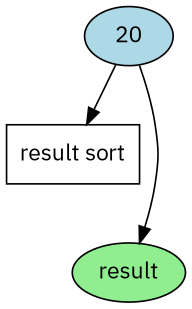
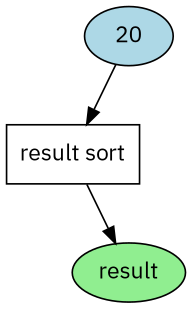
(158, 146) -> (98, 206)
